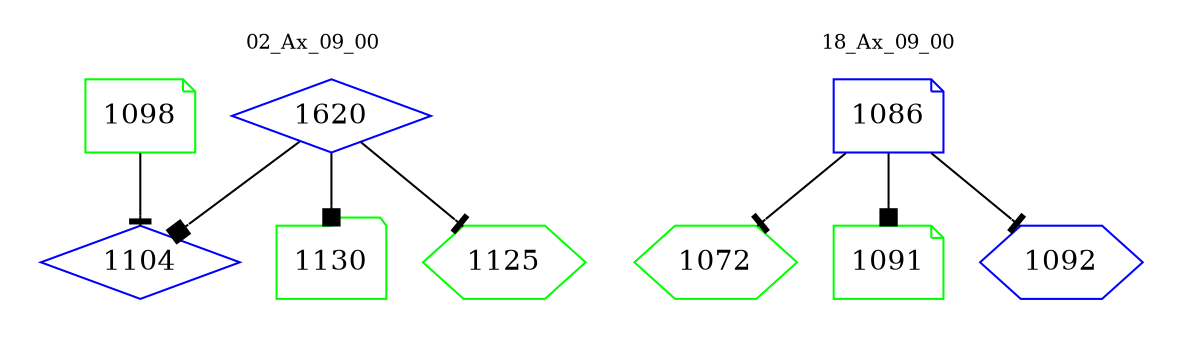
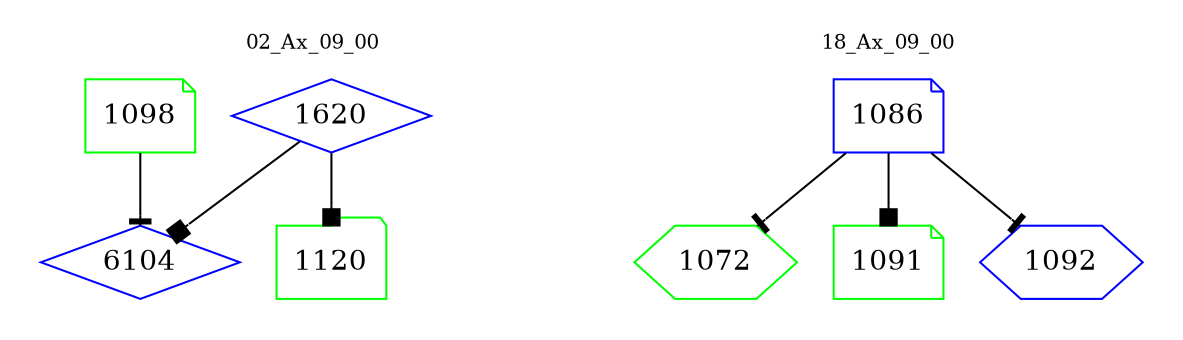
(140, 262) -> (140, 262)
(331, 262) -> (331, 262)
(504, 262) -> none
